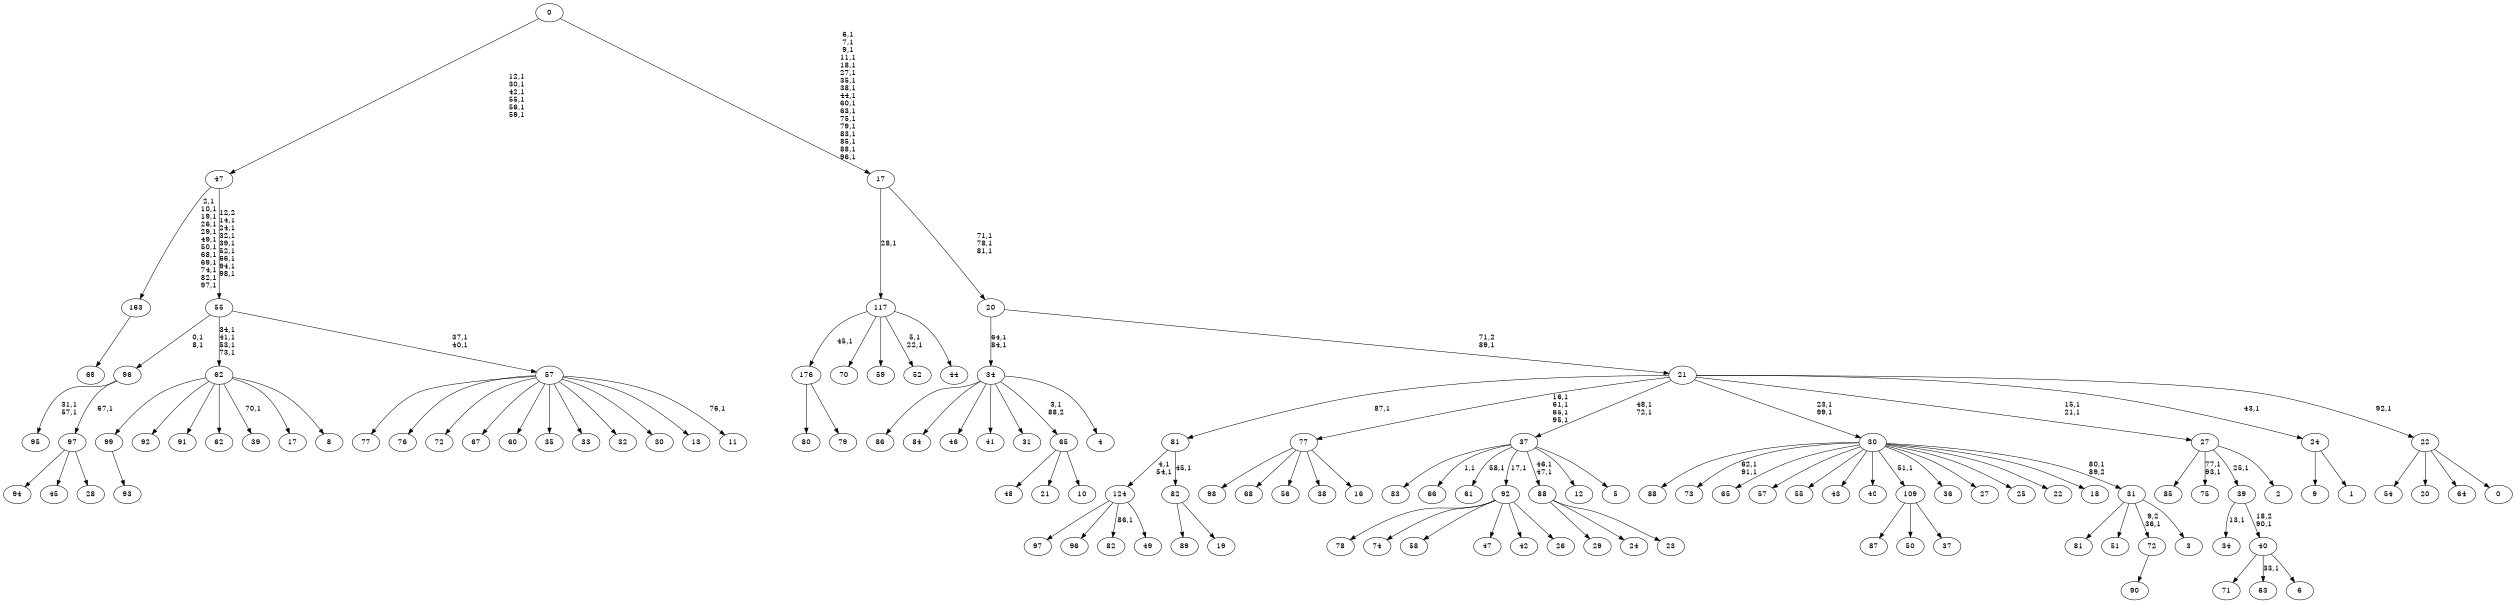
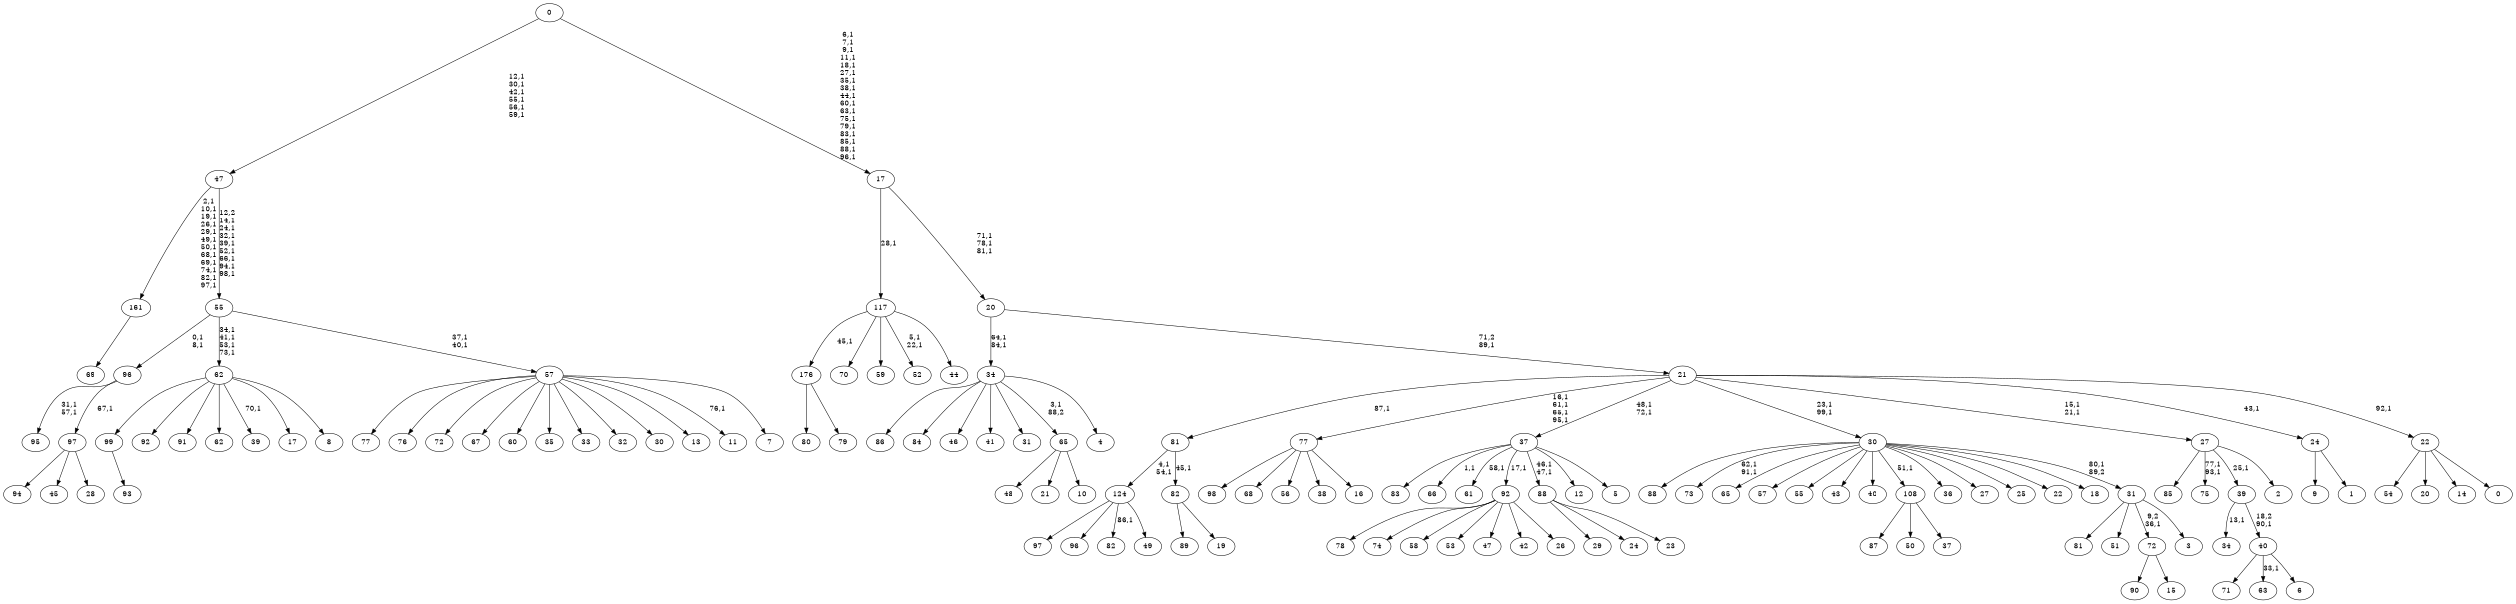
(136, 308) -> (136, 308)
none -> (770, 442)
(1910, 494) -> (1910, 494)
(2462, 494) -> (2462, 494)
none -> (1451, 546)
none -> (2171, 591)
